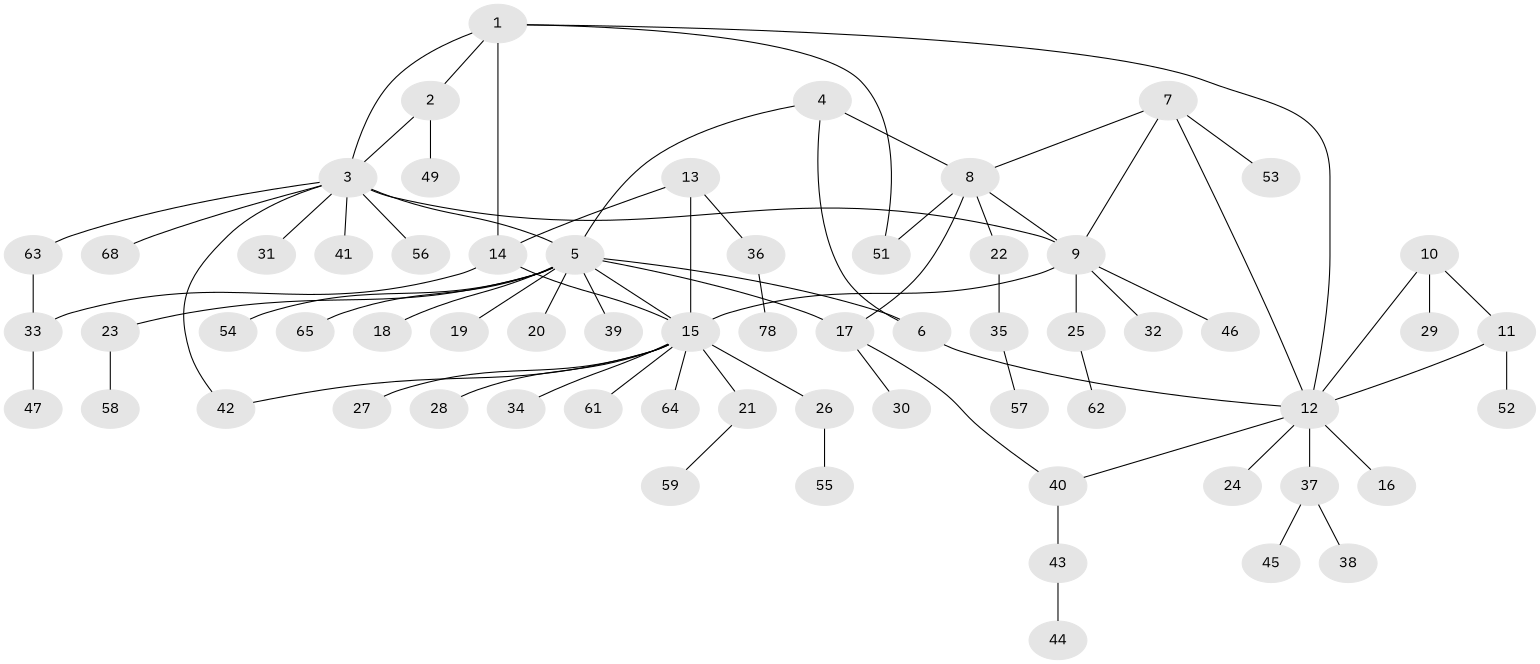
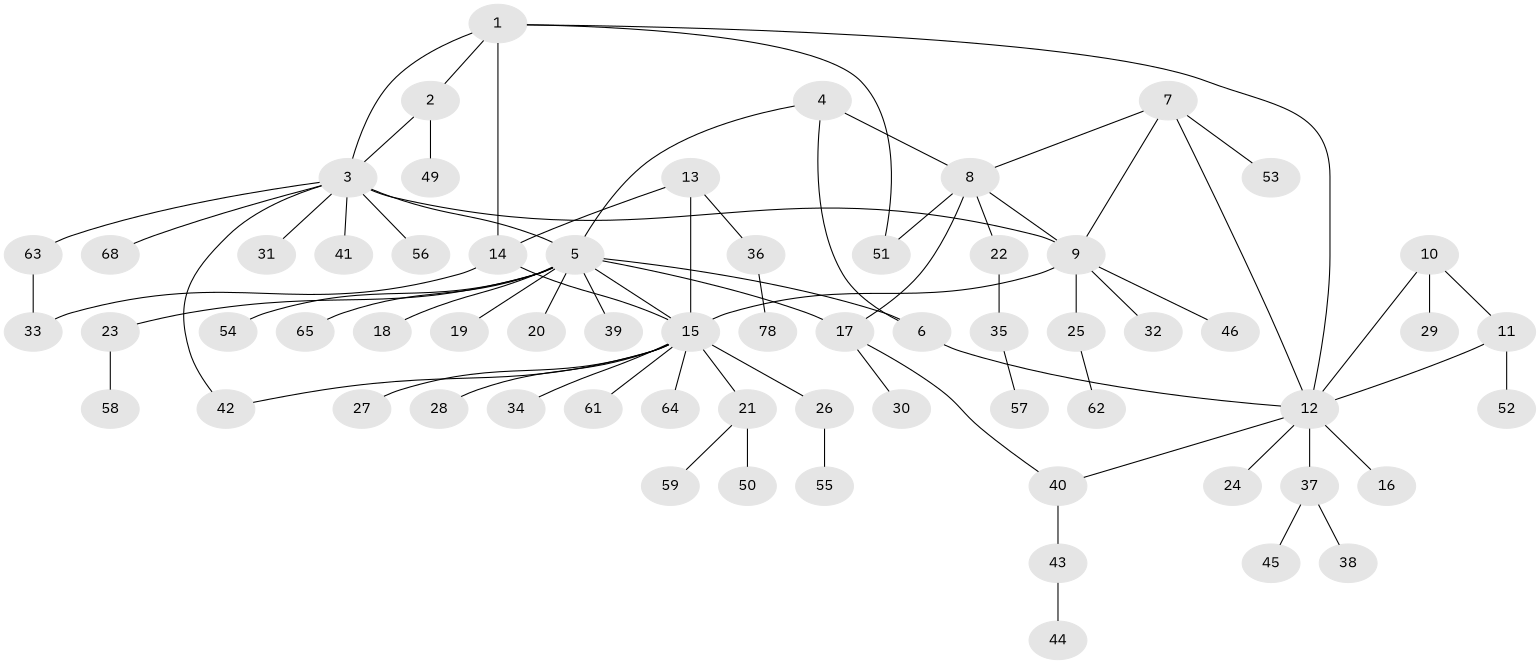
(33, 409) -> none
none -> (747, 486)
